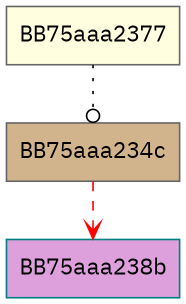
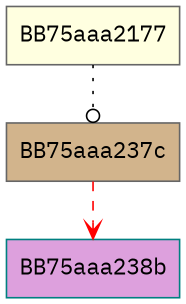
(93, 36) -> (93, 36)
(93, 152) -> (93, 152)
